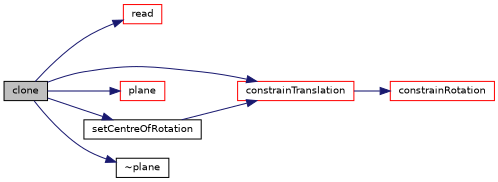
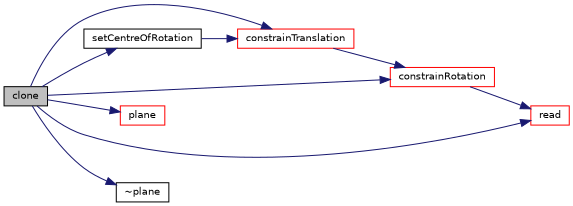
none -> (214, 88)
none -> (495, 96)
